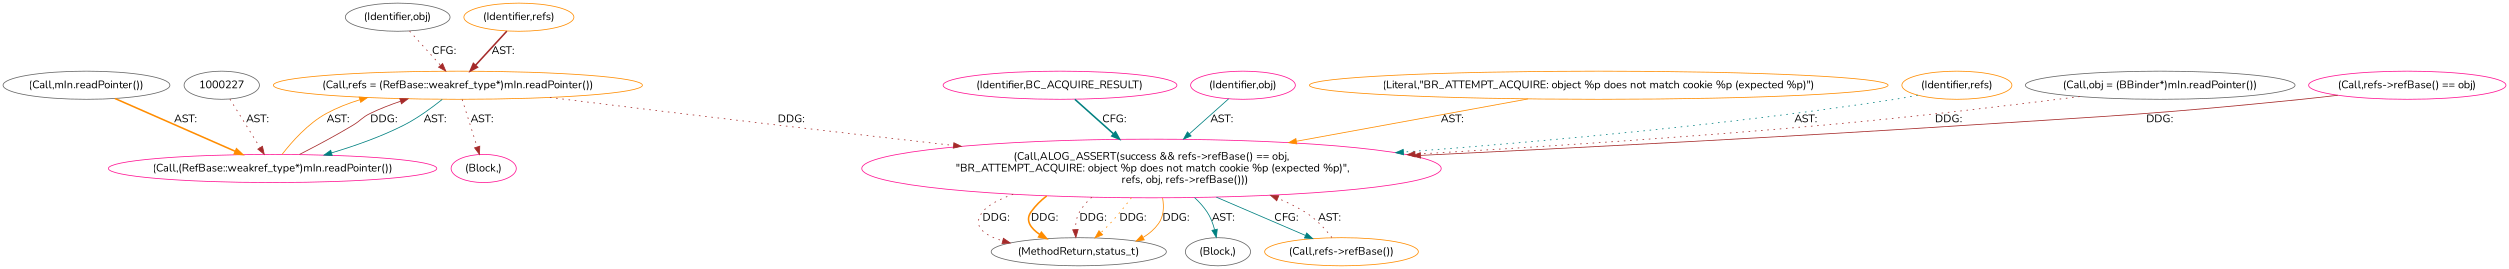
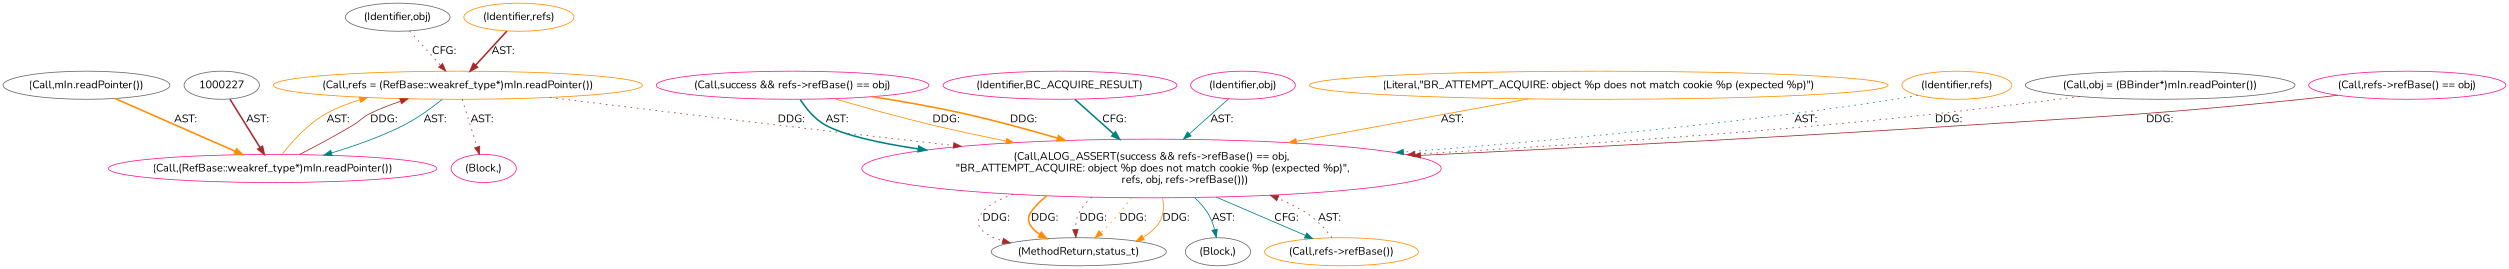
none -> (793, 85)
(245, 123) -> (245, 123)
